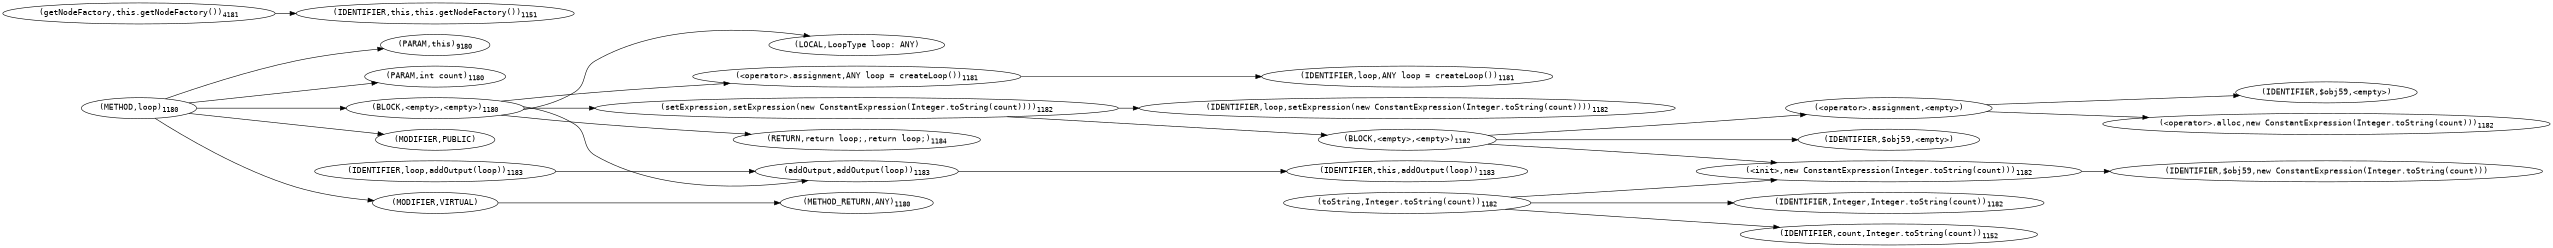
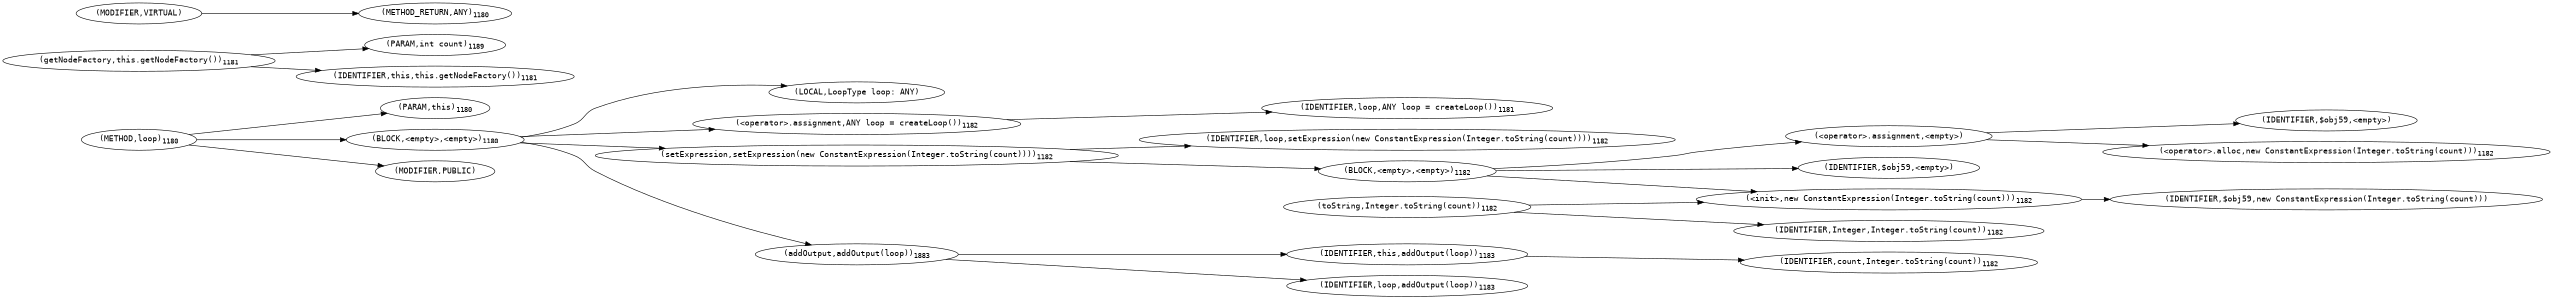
(231, 13) -> (231, 60)
(529, 13) -> (529, 76)
(464, 44) -> (464, 107)
(476, 76) -> (476, 44)
(970, 76) -> (970, 123)
(280, 93) -> (307, 52)
(857, 140) -> none
(922, 170) -> (922, 253)
(652, 171) -> (1123, 270)
(257, 173) -> none
(1640, 218) -> (1632, 258)
(1990, 234) -> (1990, 262)
